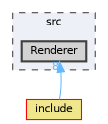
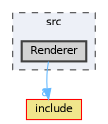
(61, 86) -> (47, 77)
